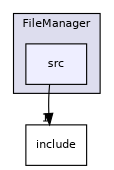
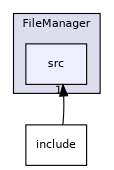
(49, 101) -> (64, 110)
